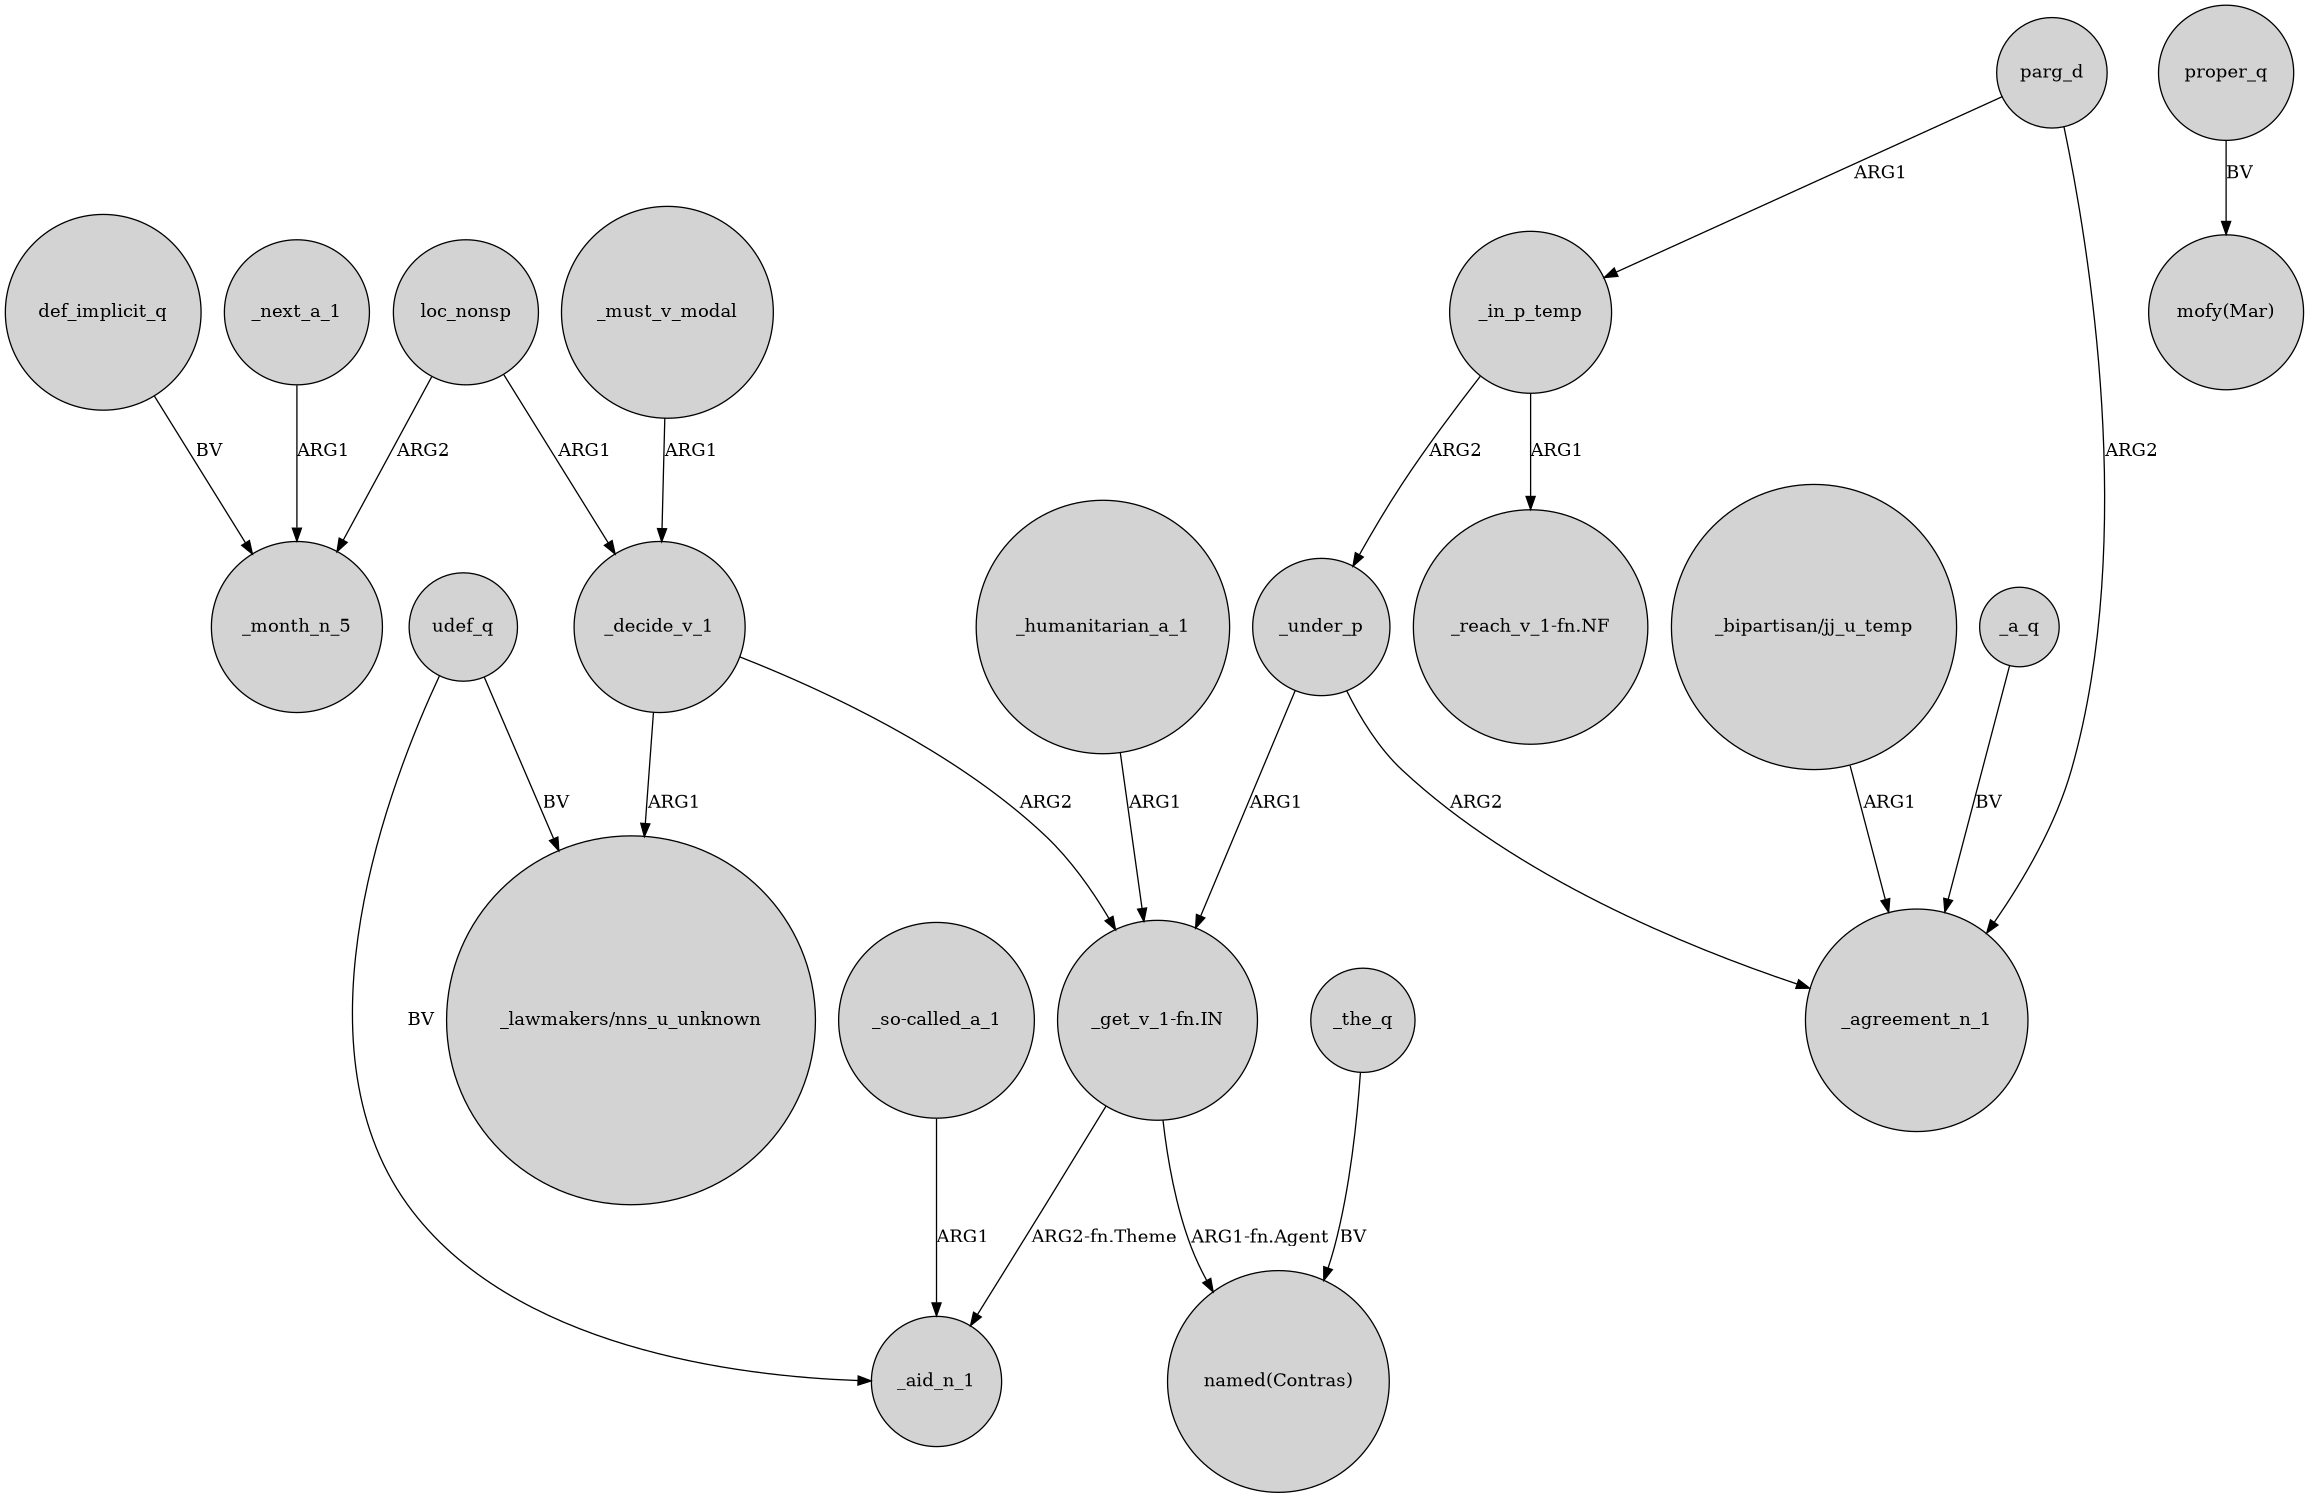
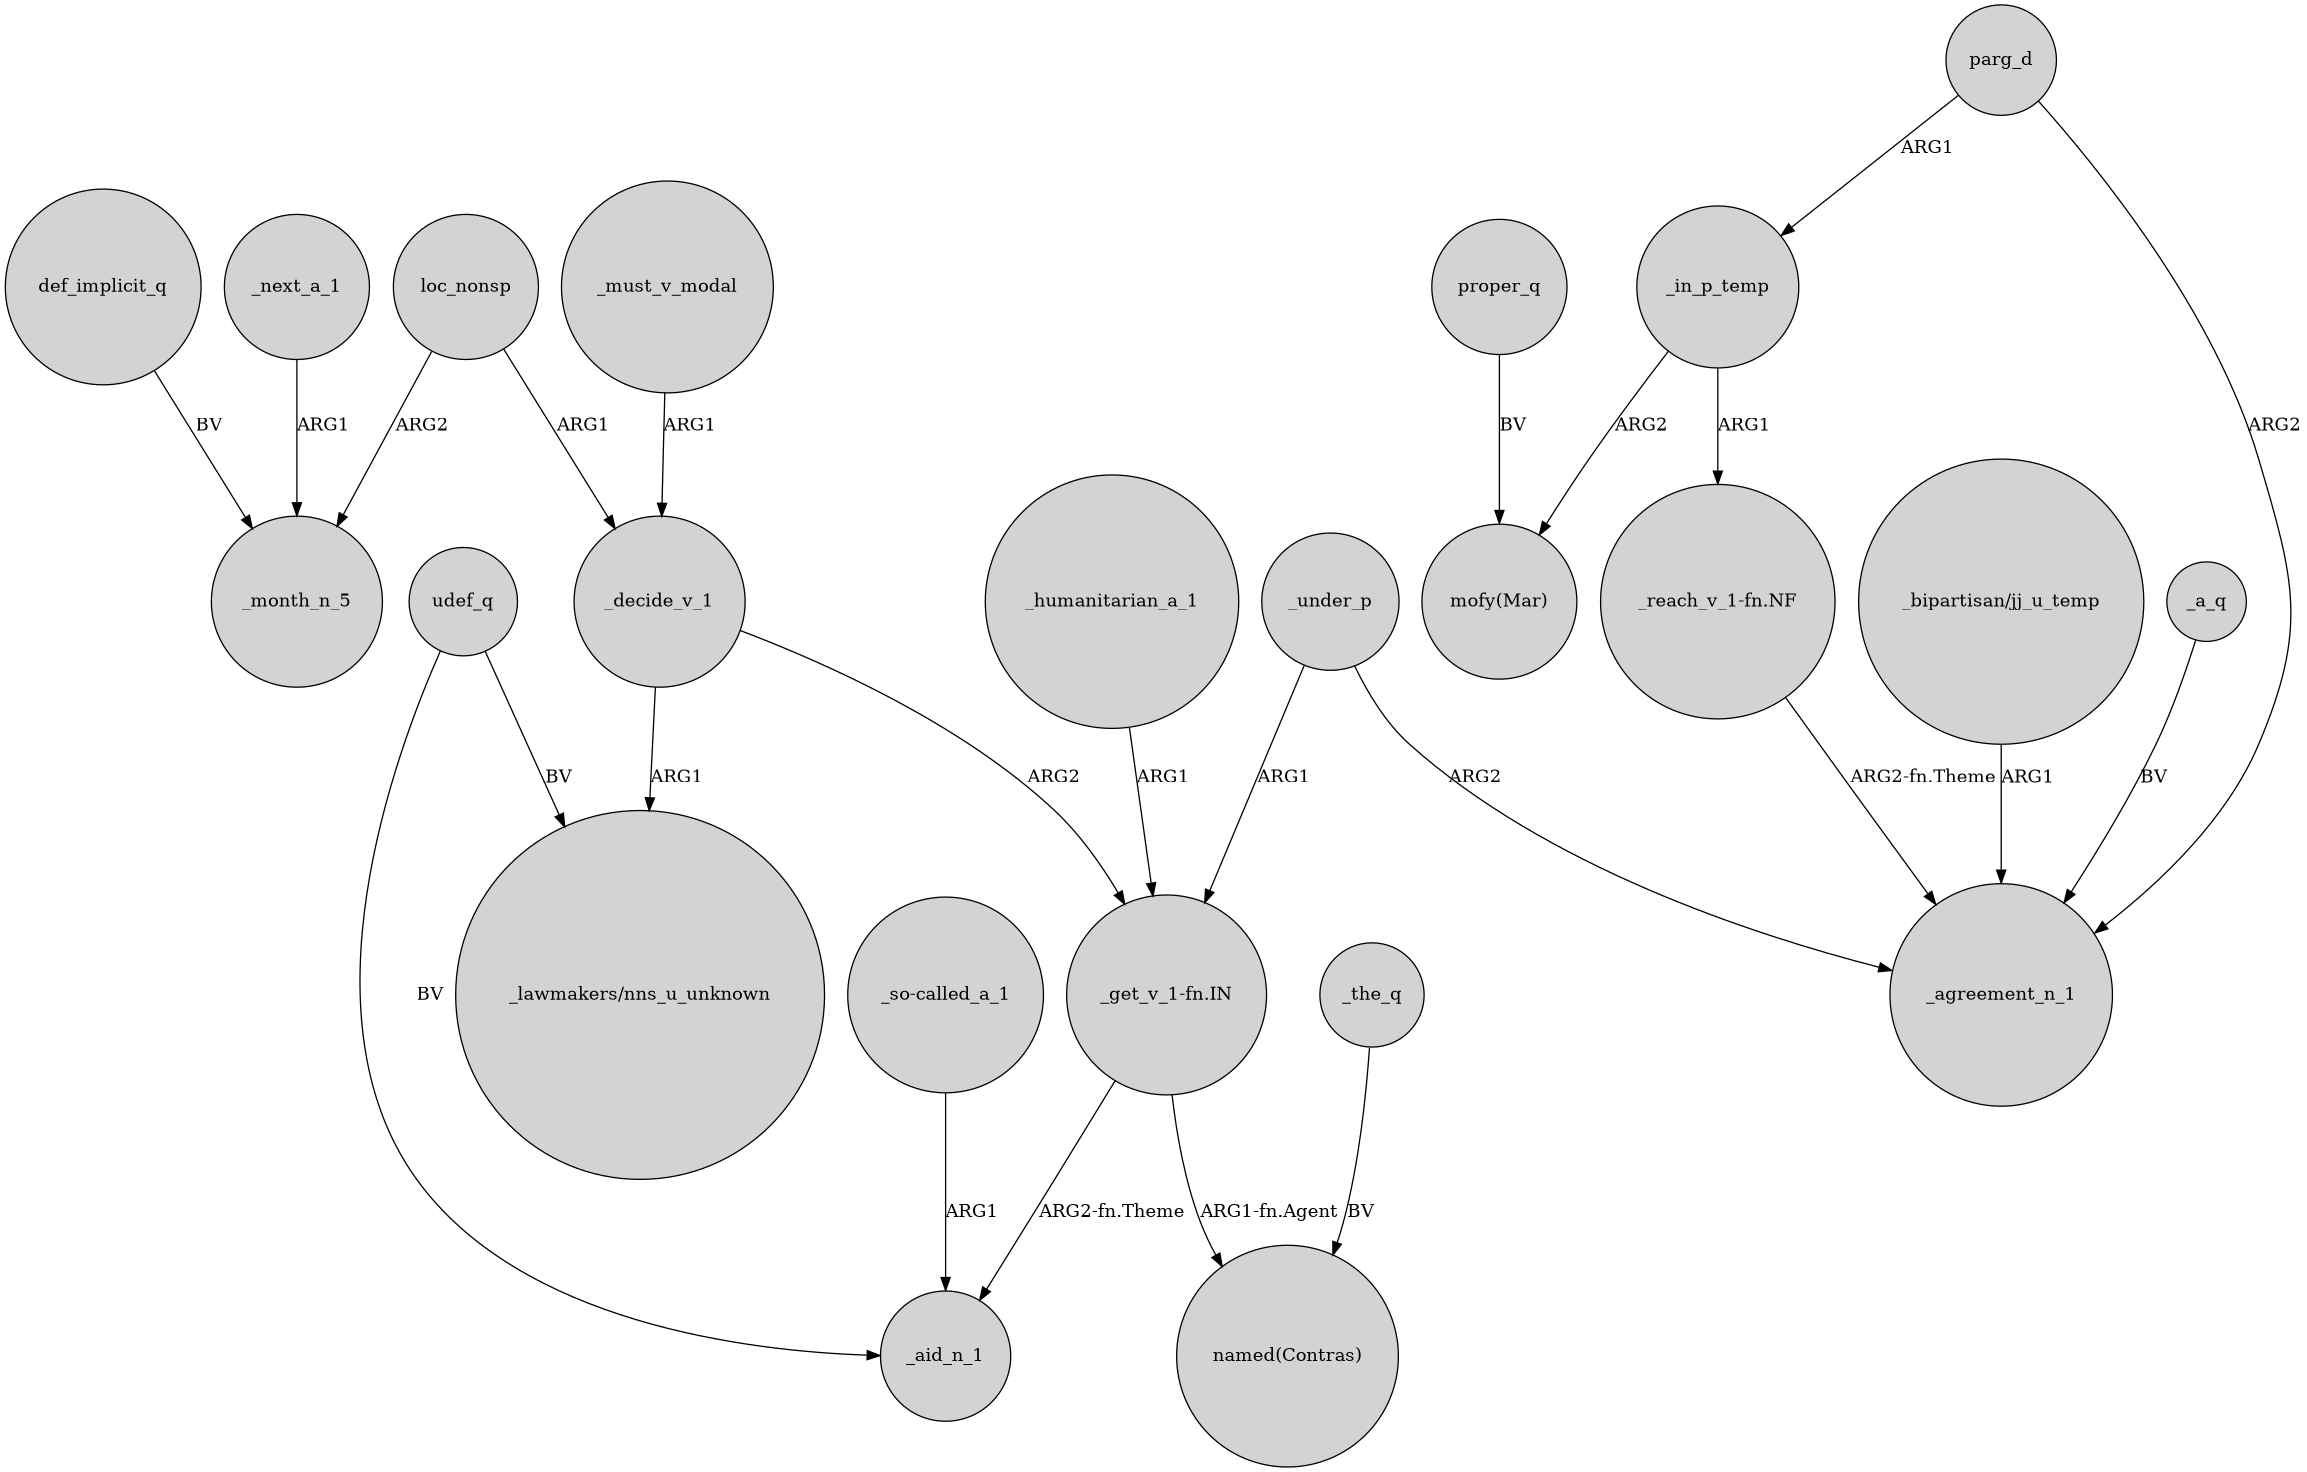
(1416, 463) -> (1605, 436)
none -> (1857, 796)
